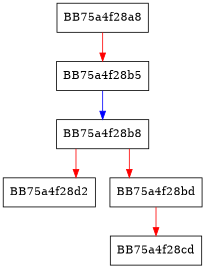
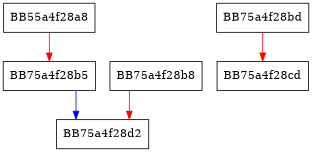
(103, 18) -> (49, 18)
(103, 101) -> (76, 101)
(129, 159) -> none
